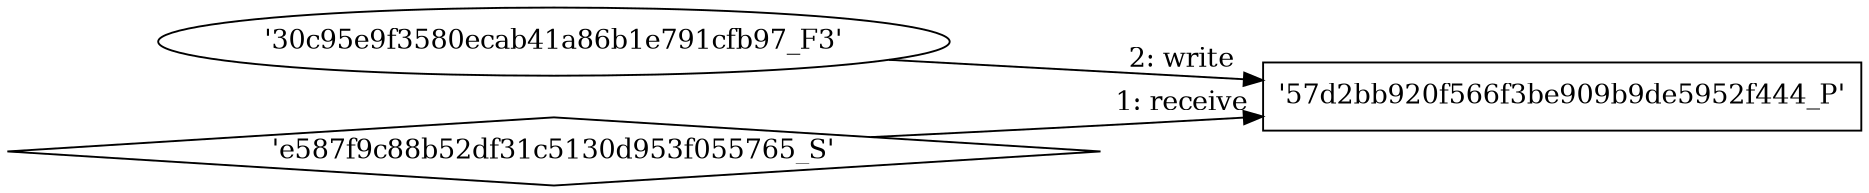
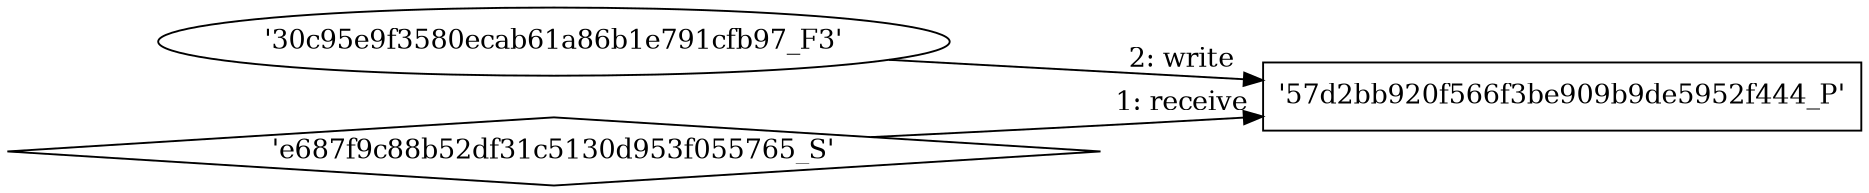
(554, 42) -> (554, 42)
(554, 151) -> (554, 151)
